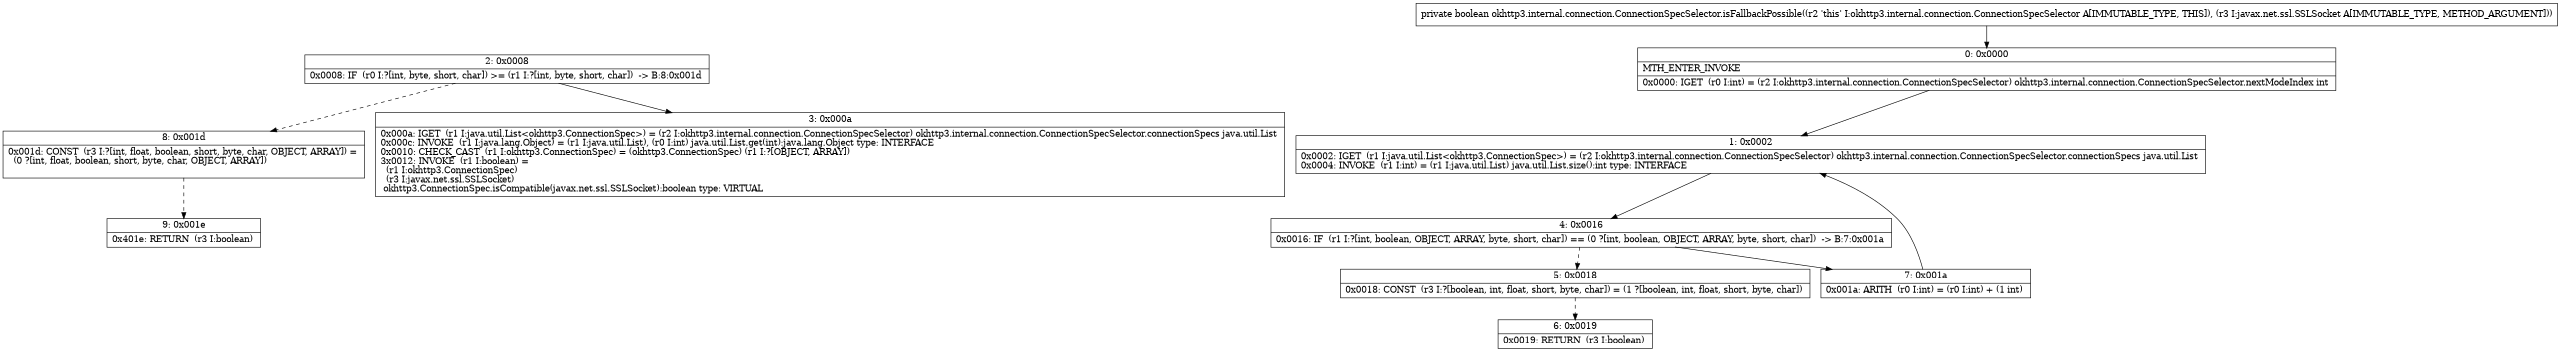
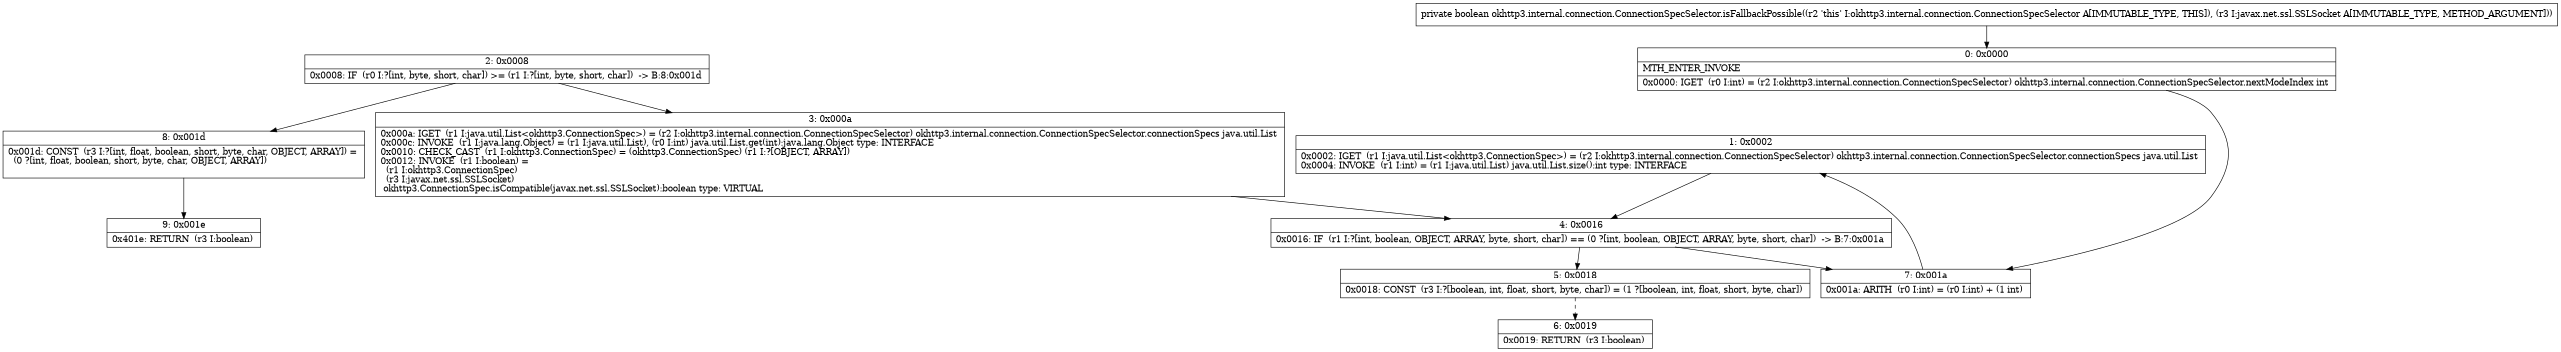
(366, 107) -> (366, 107)
(1868, 112) -> (2183, 218)
(456, 162) -> (456, 162)
(184, 195) -> (184, 195)
none -> (1338, 207)
(1579, 255) -> (1579, 255)
